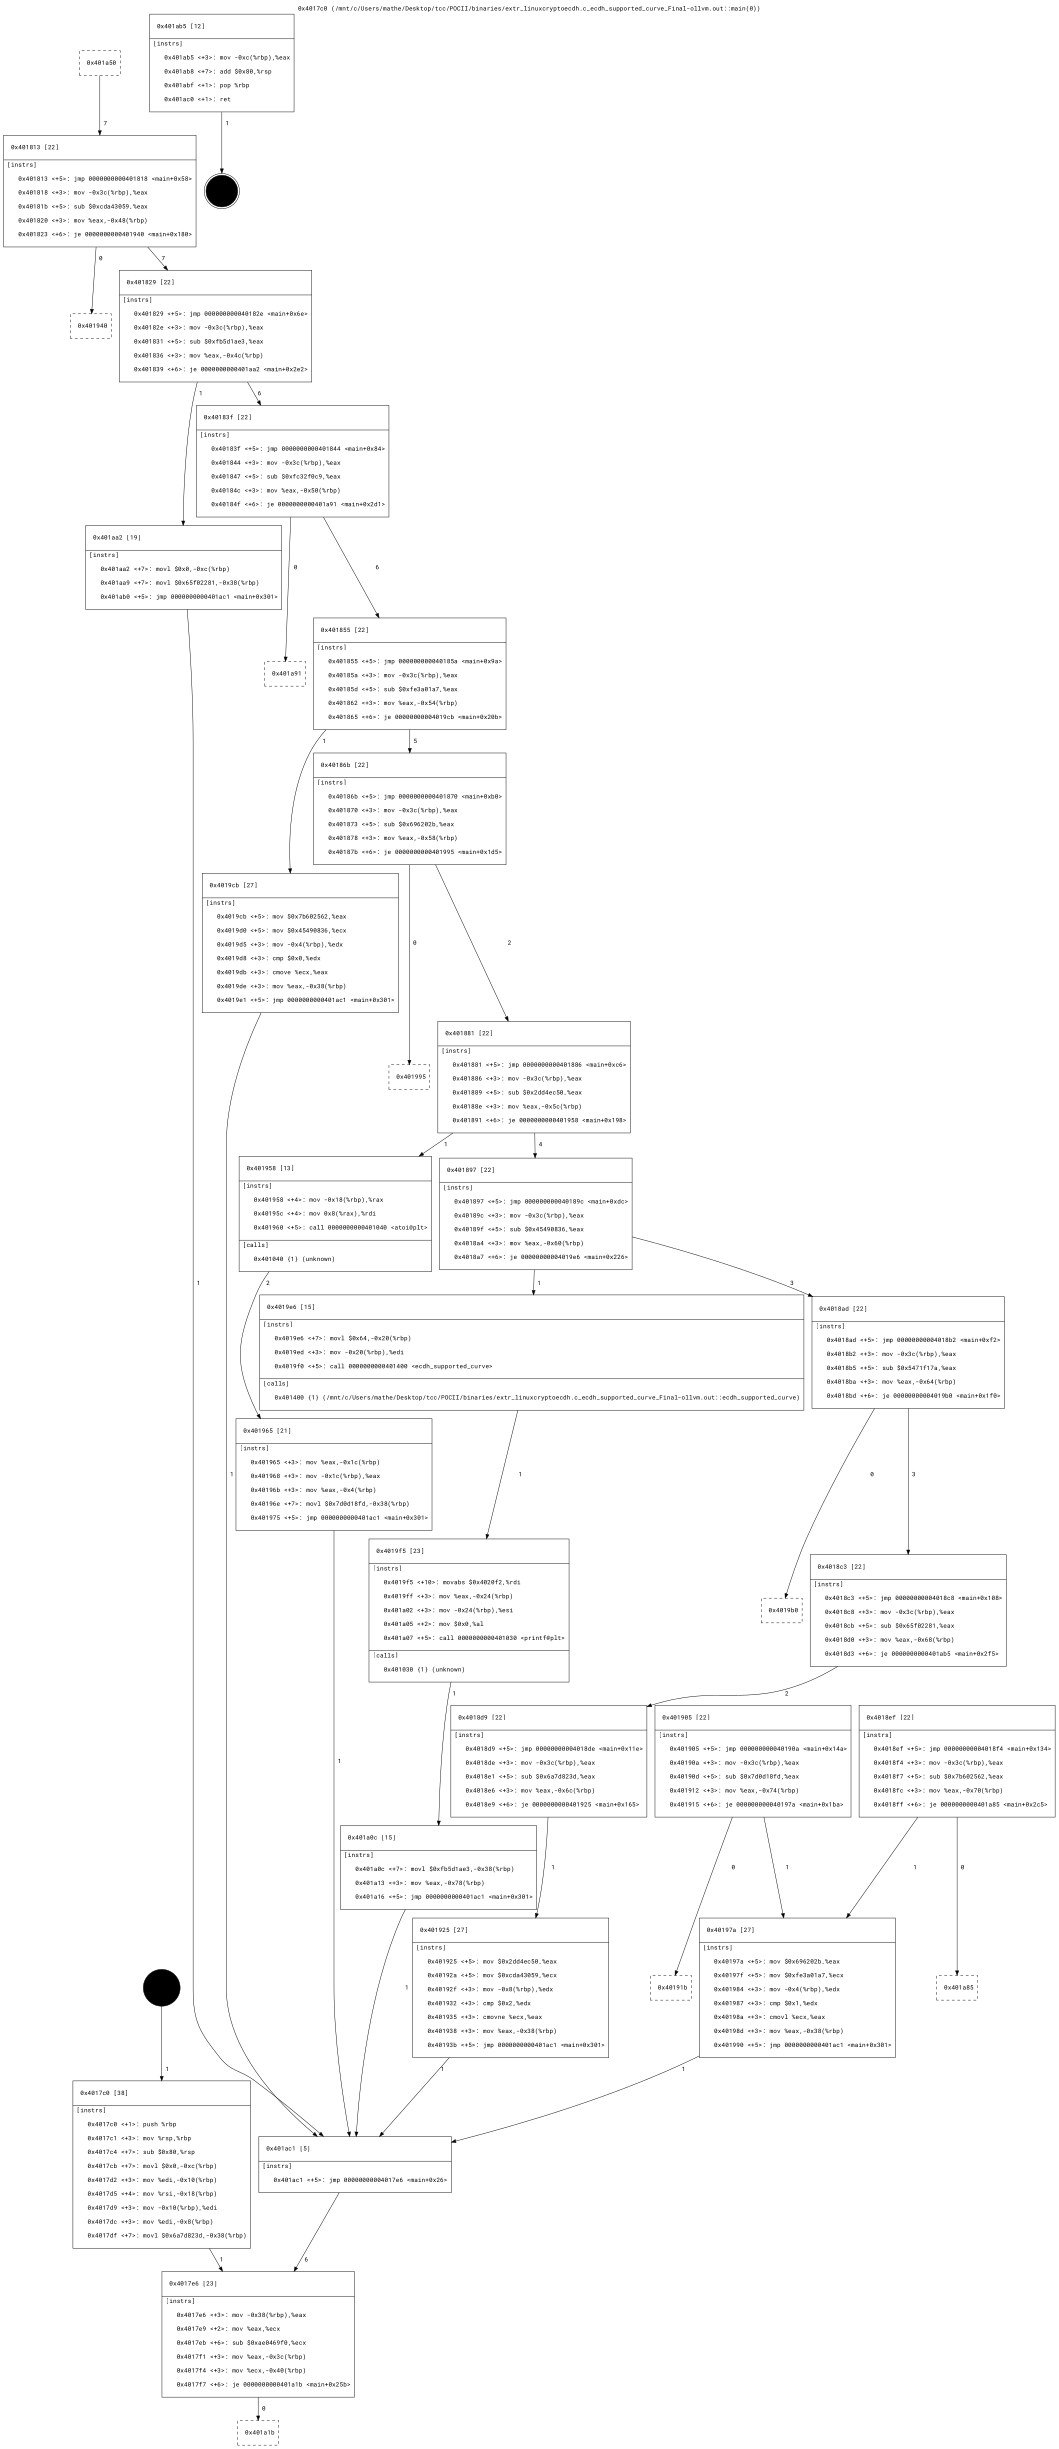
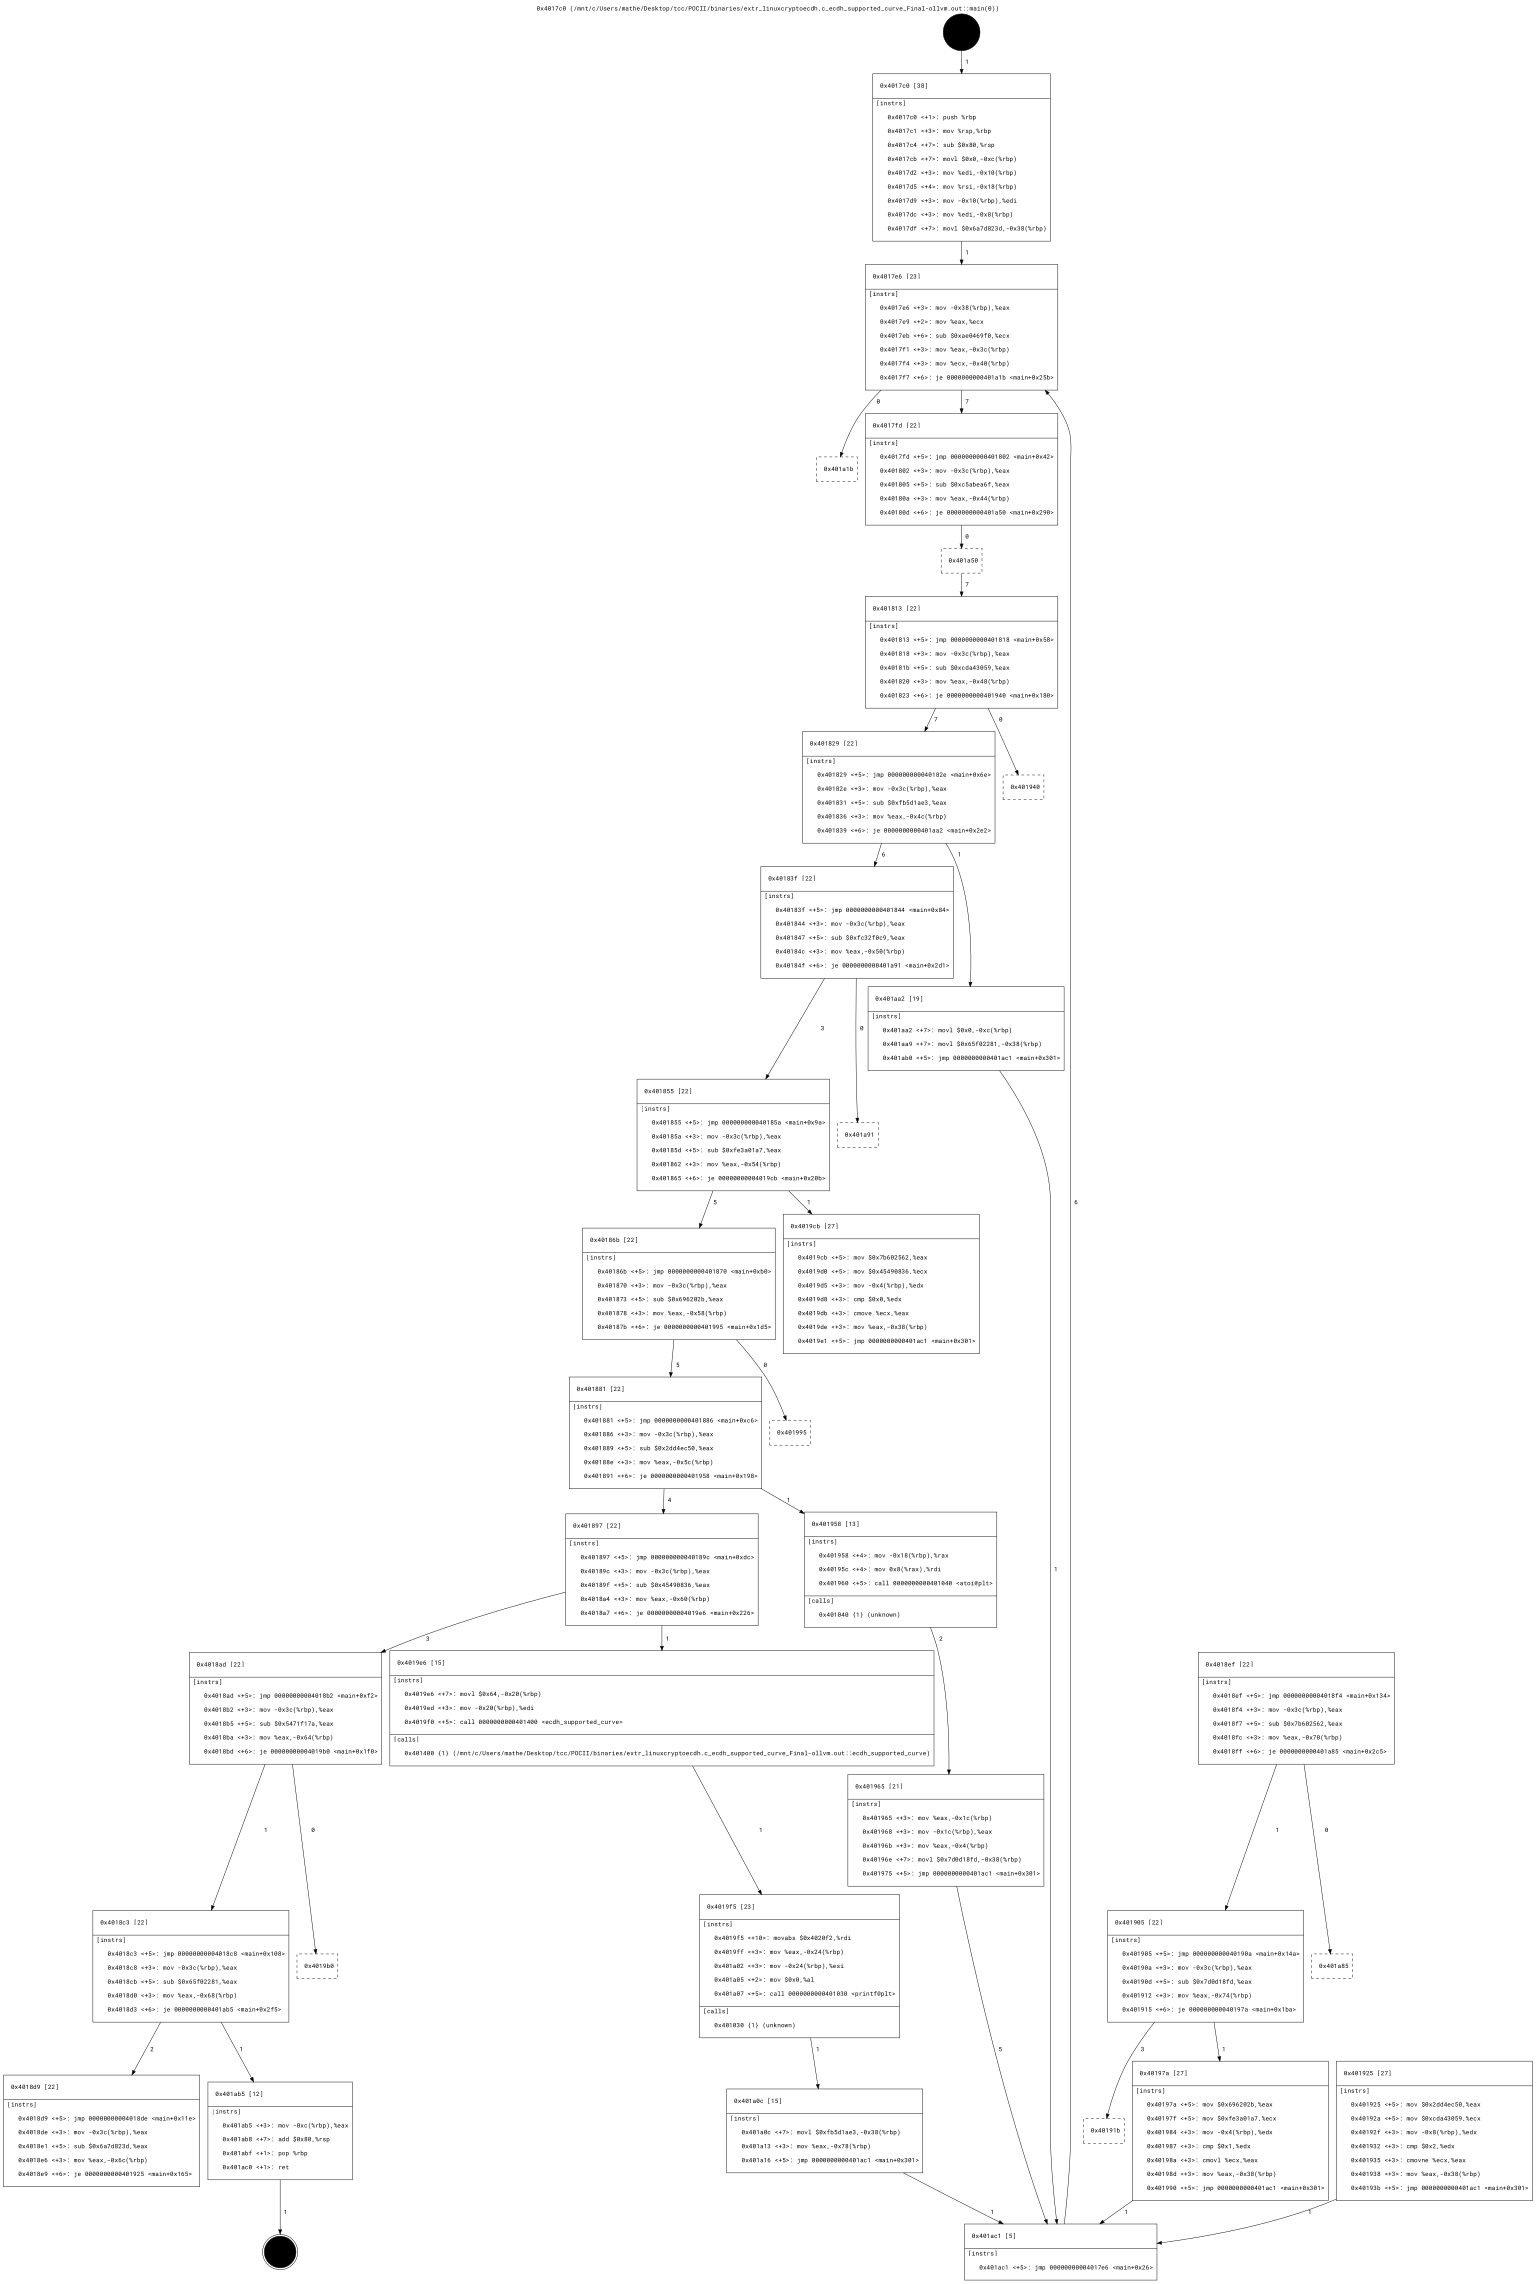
none -> (962, 469)
(375, 567) -> (821, 1029)
(508, 943) -> (676, 1365)
(912, 1475) -> (264, 1830)
(226, 1585) -> none
(338, 1761) -> (999, 2049)
(544, 1866) -> none
(884, 1866) -> (1252, 1835)
(732, 1868) -> (1141, 2049)
none -> (236, 2050)
